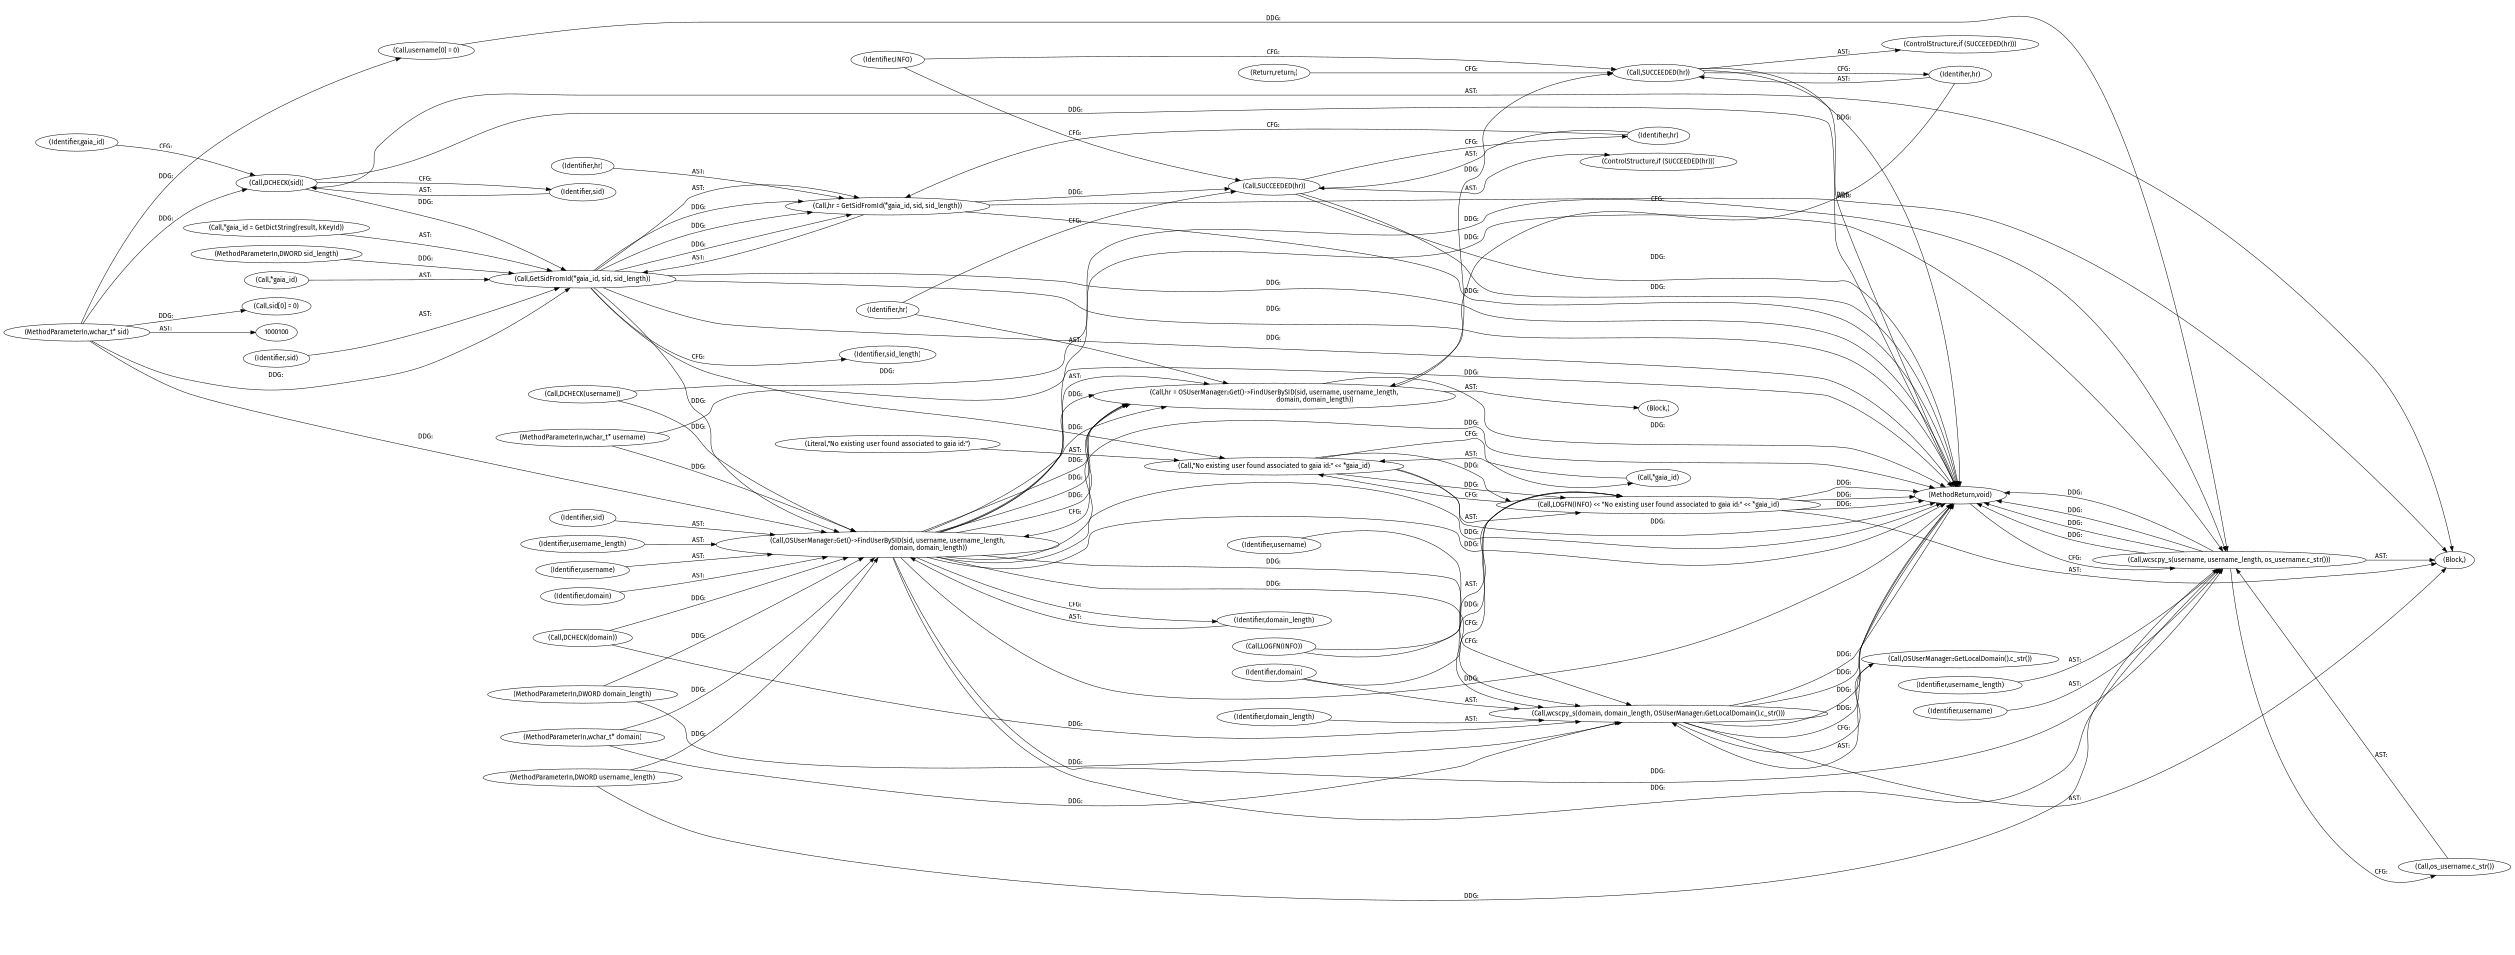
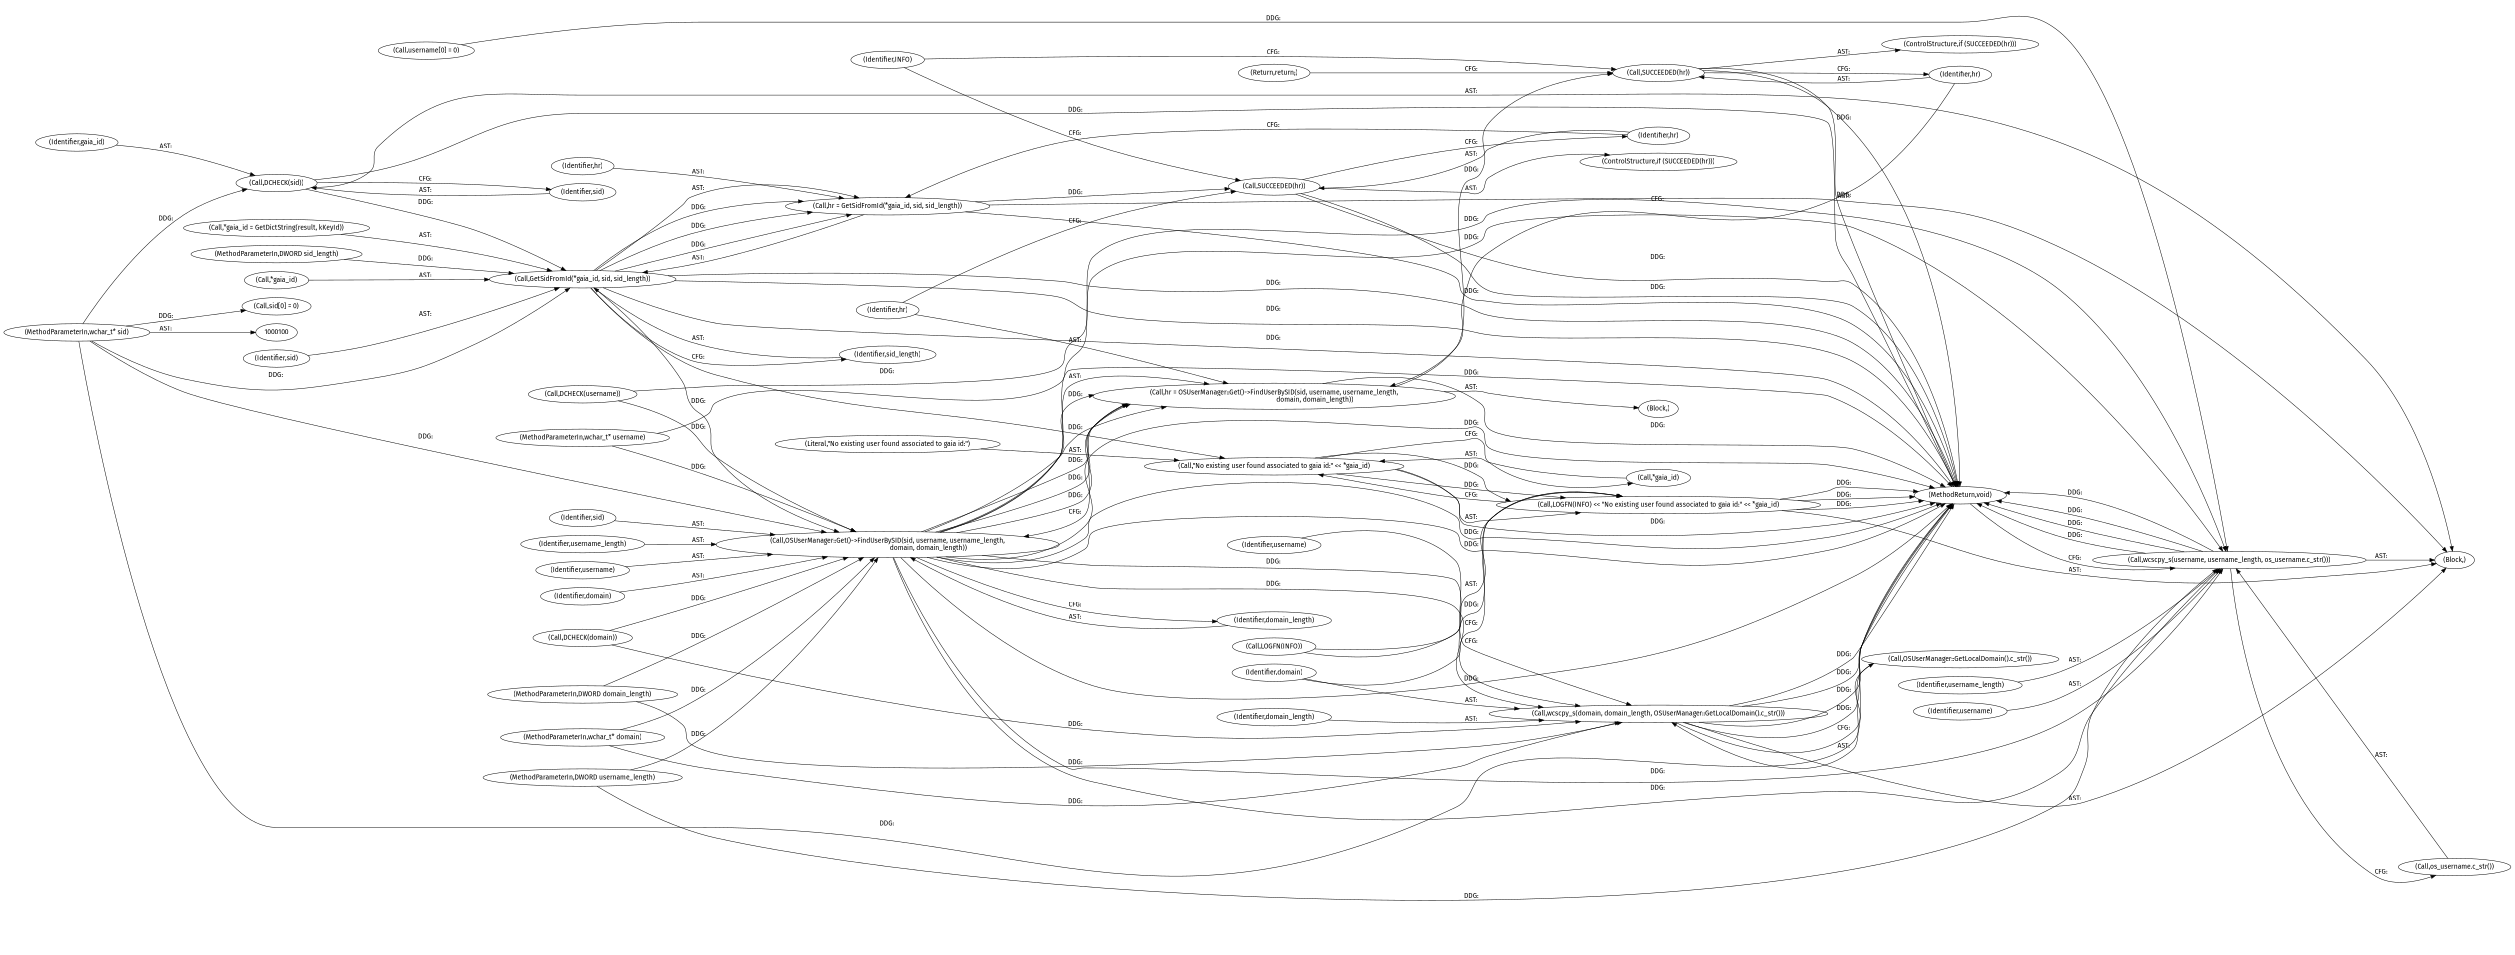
(167, 147) -> (167, 147)
(205, 153) -> (942, 848)
none -> (713, 348)
